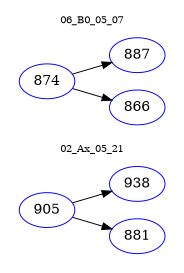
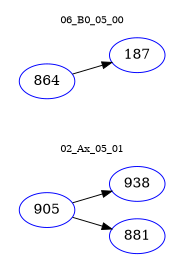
(92, 21) -> (92, 21)
(137, 55) -> (137, 55)
(47, 81) -> (47, 81)
(137, 107) -> none
(92, 150) -> (92, 150)
